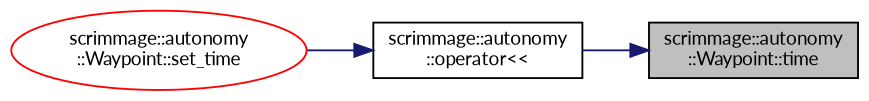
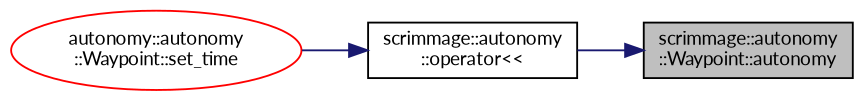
(159, 50) -> (156, 50)
(754, 50) -> (748, 50)
